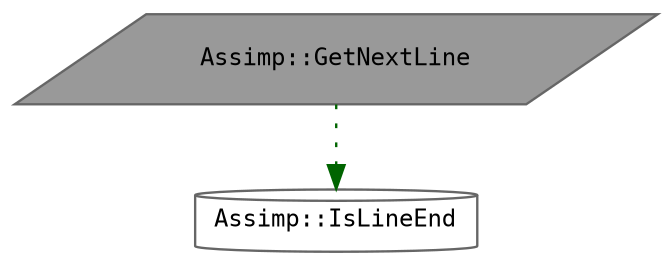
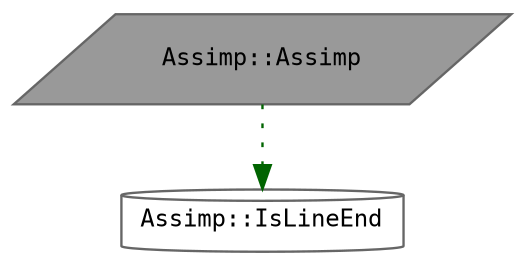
(336, 59) -> (262, 59)
